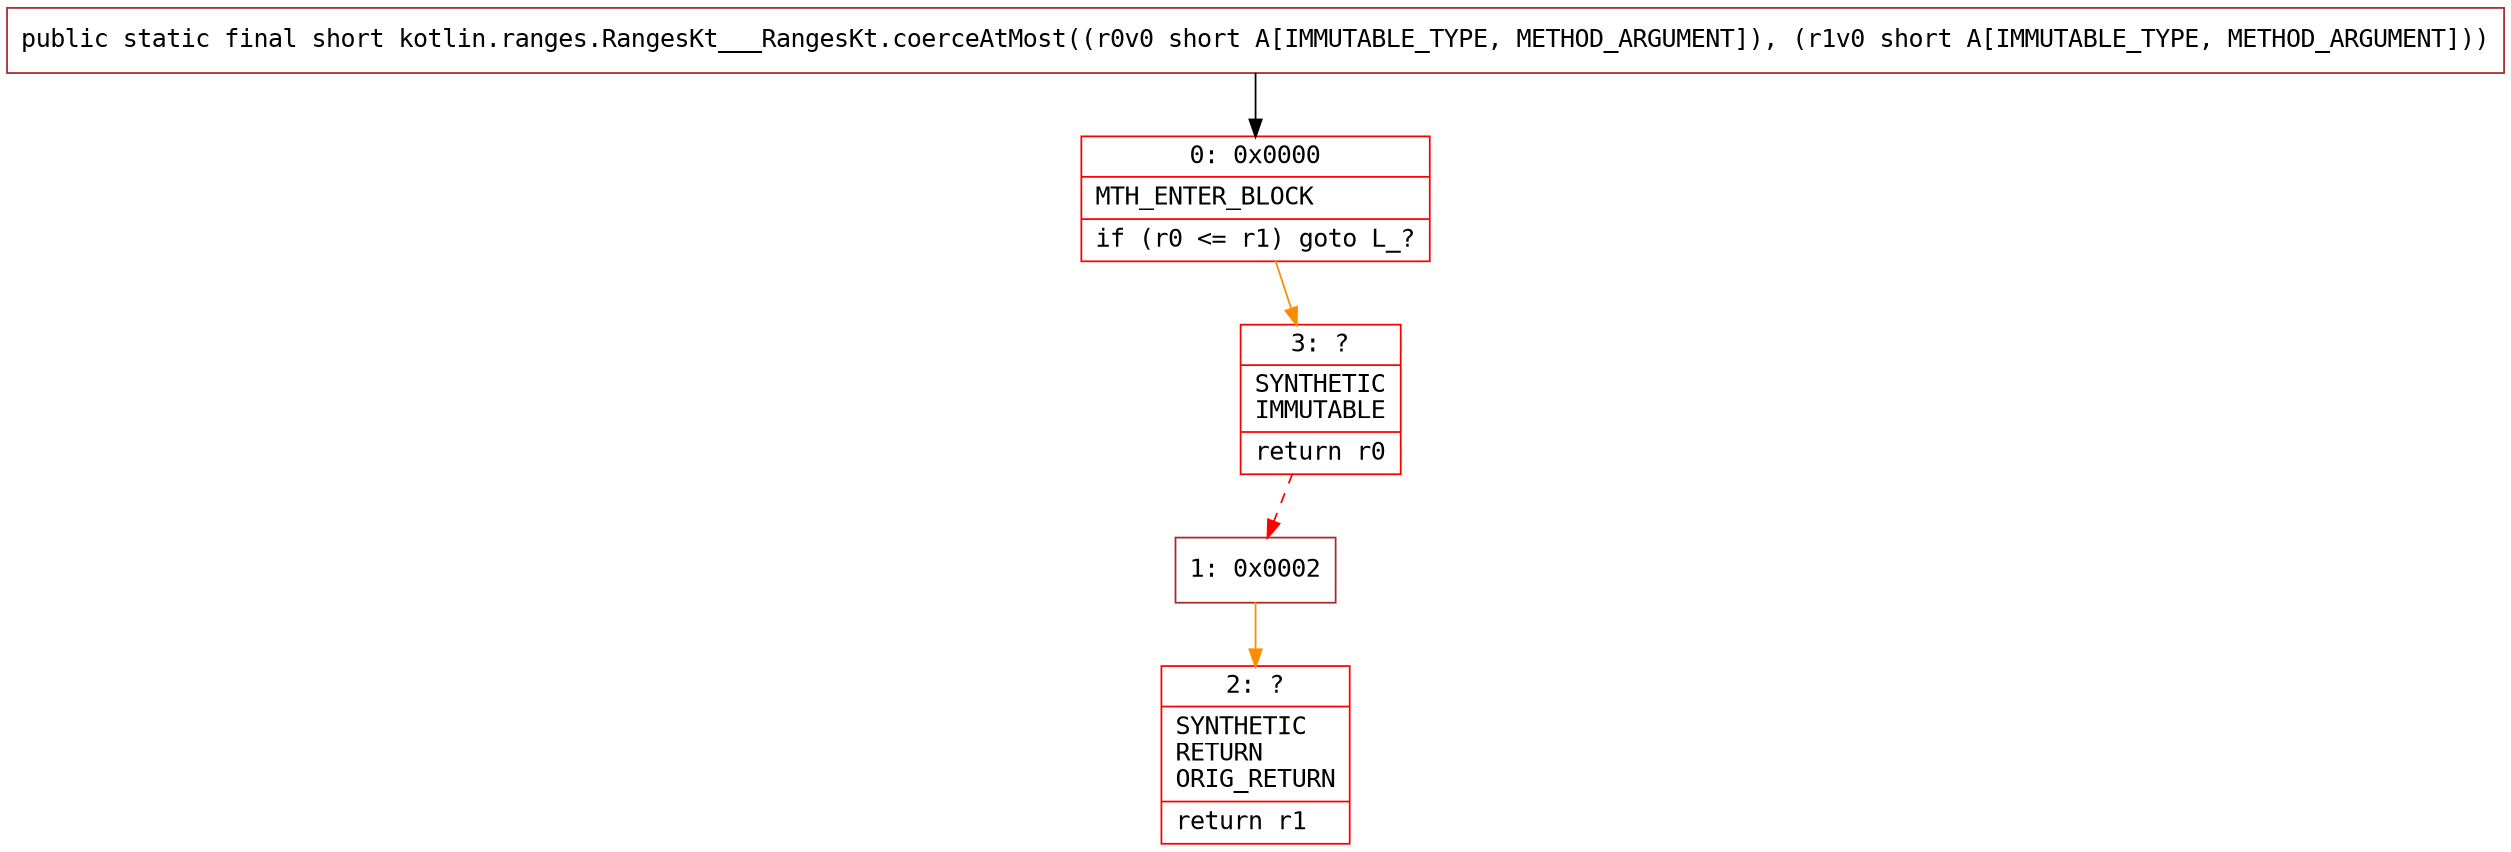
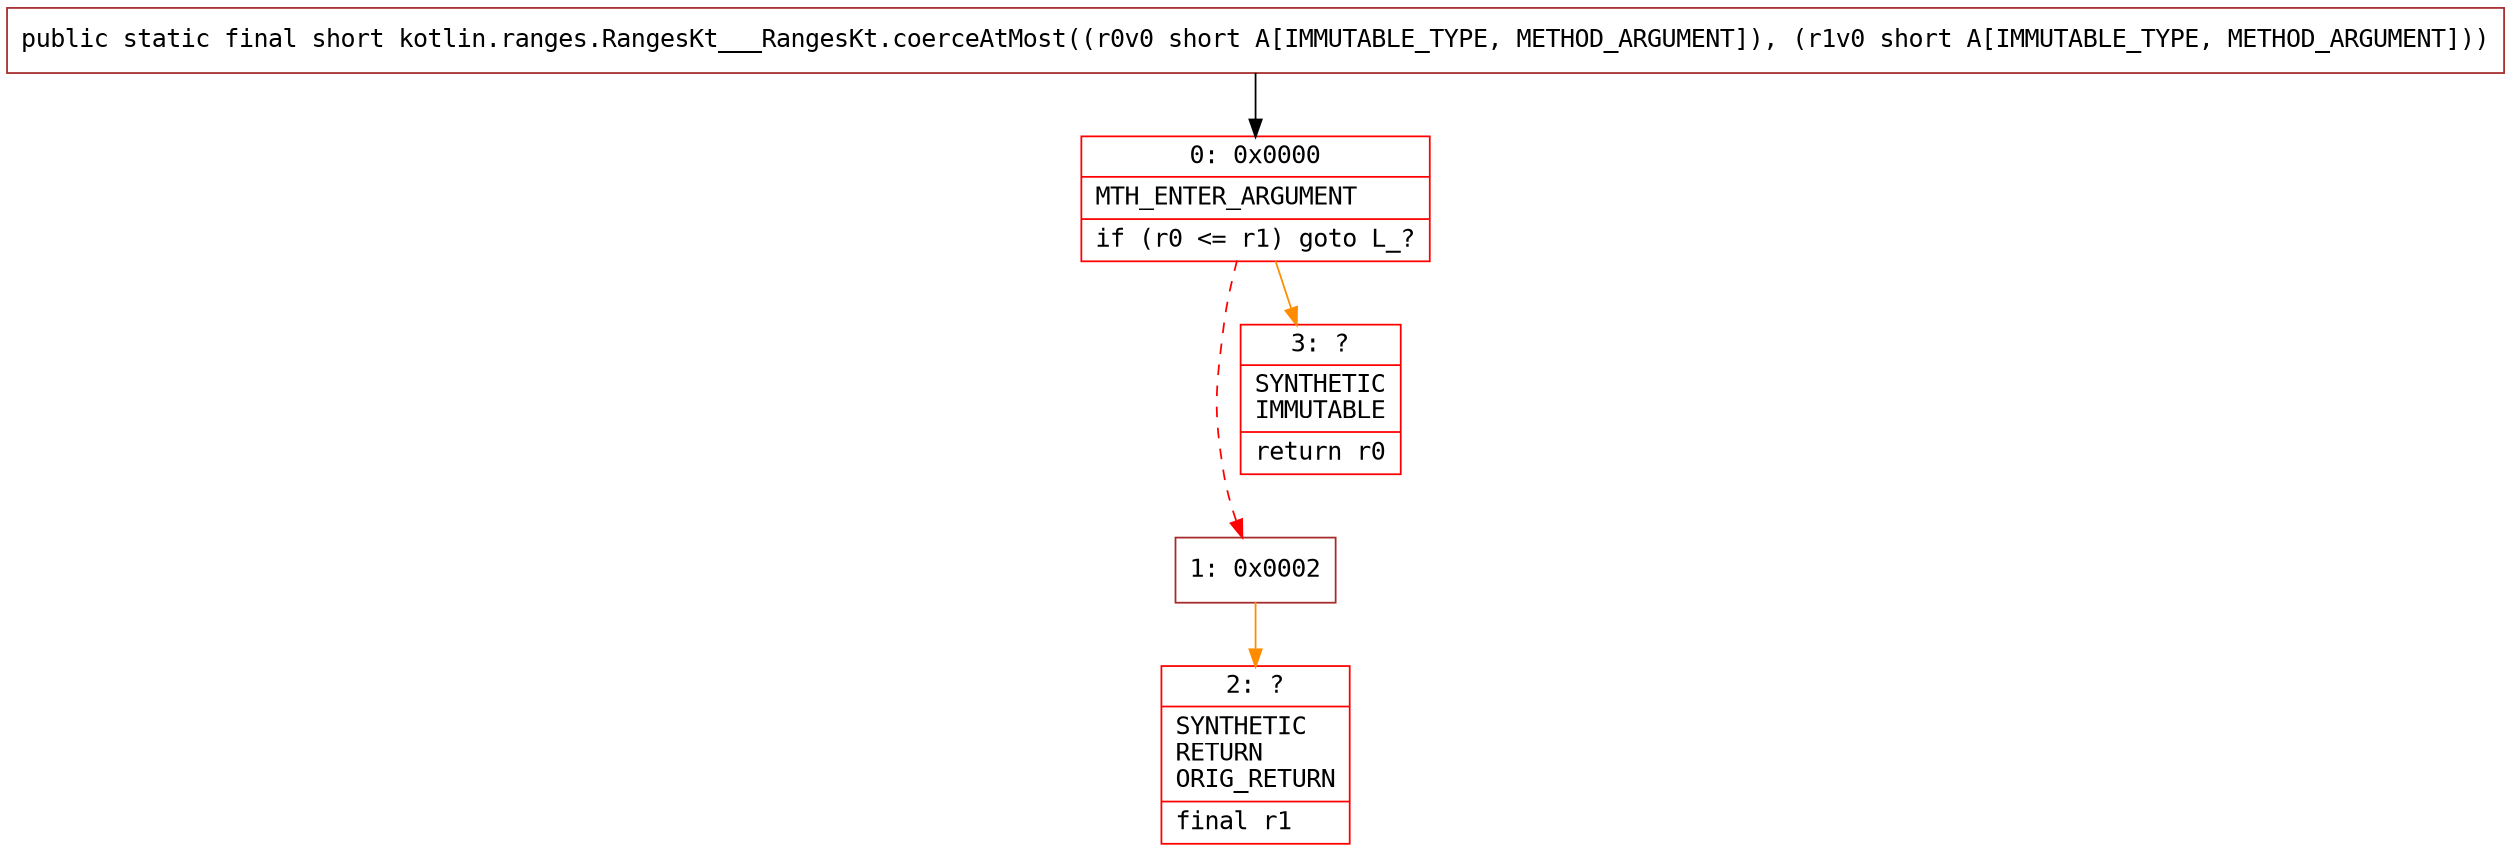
(1205, 197) -> (1227, 197)
(1283, 498) -> (1217, 391)
(1241, 822) -> (1234, 822)
